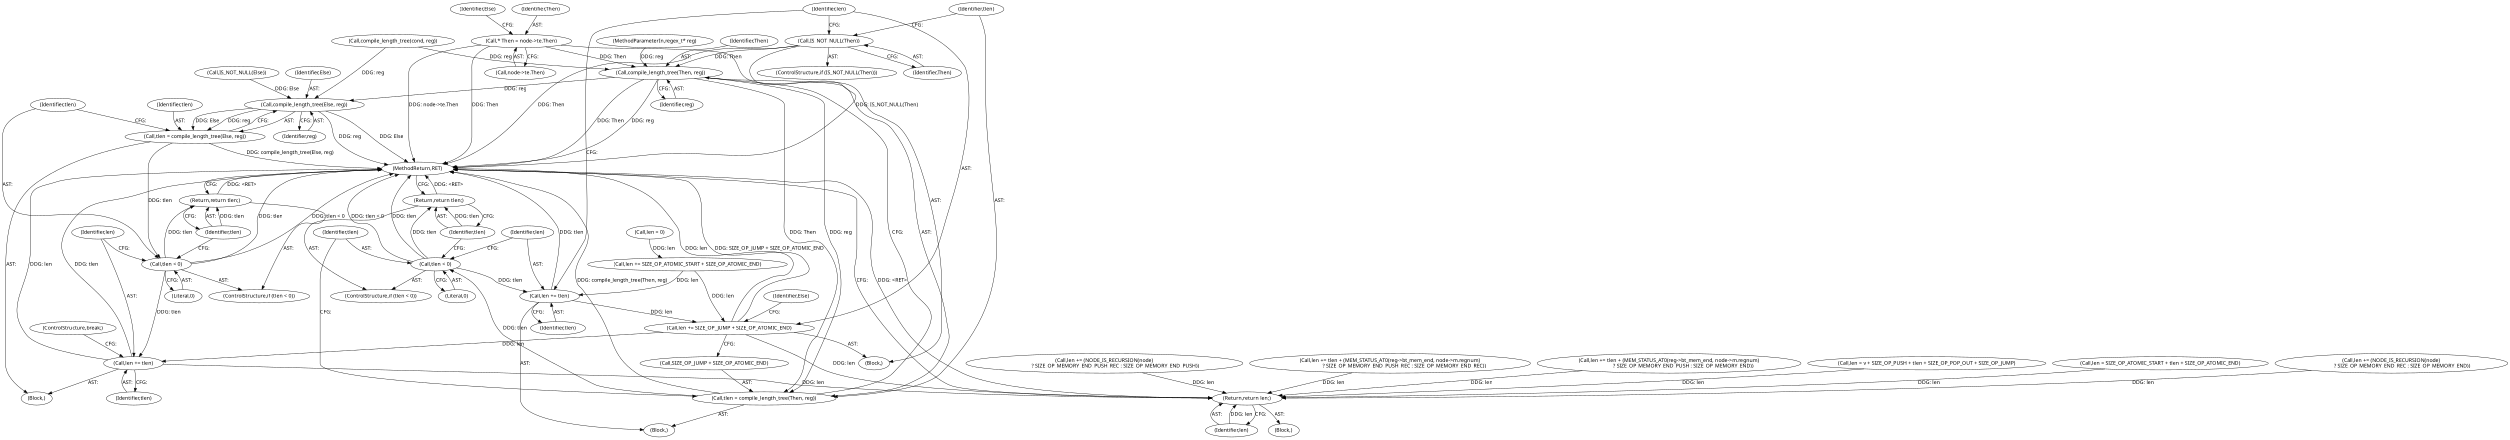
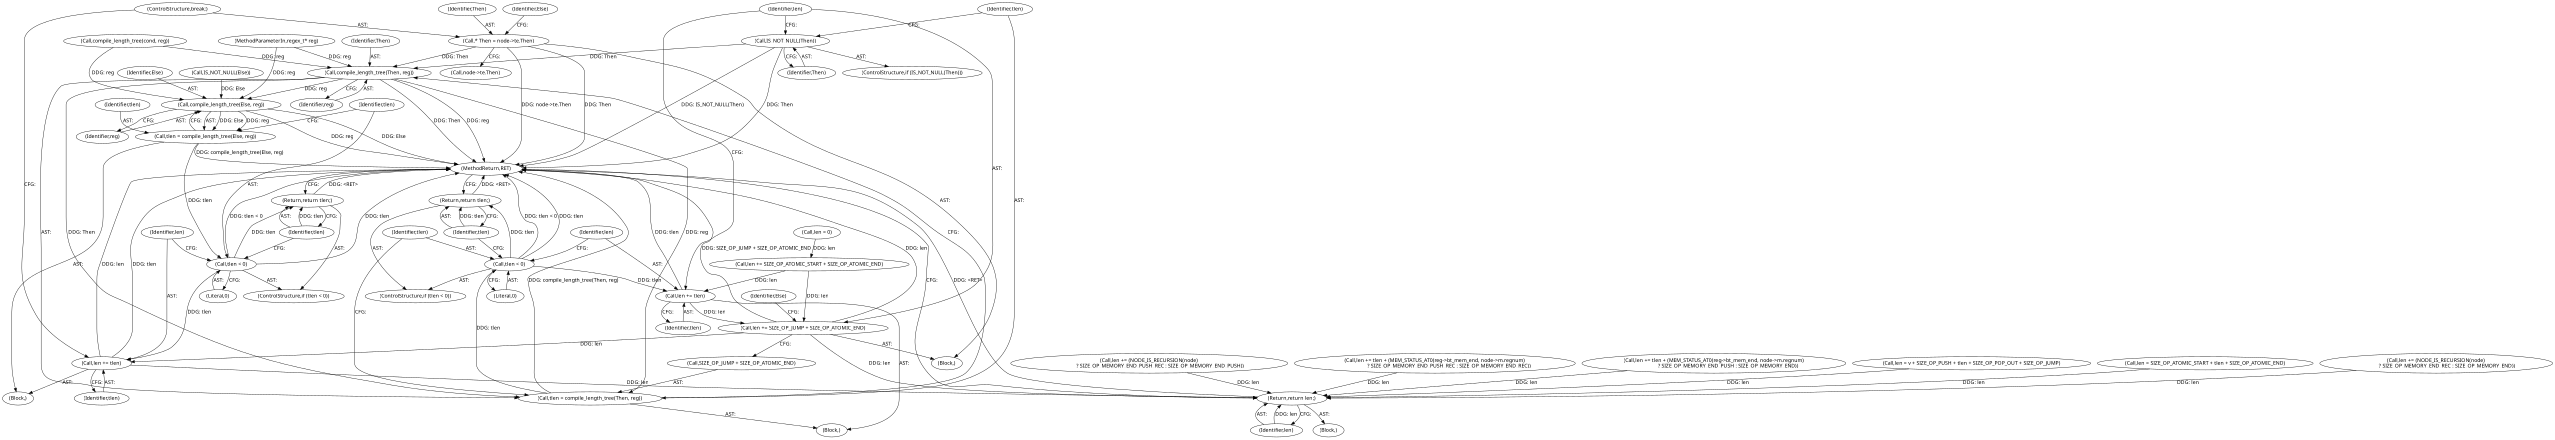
(513, 59) -> (334, 25)
none -> (269, 76)
